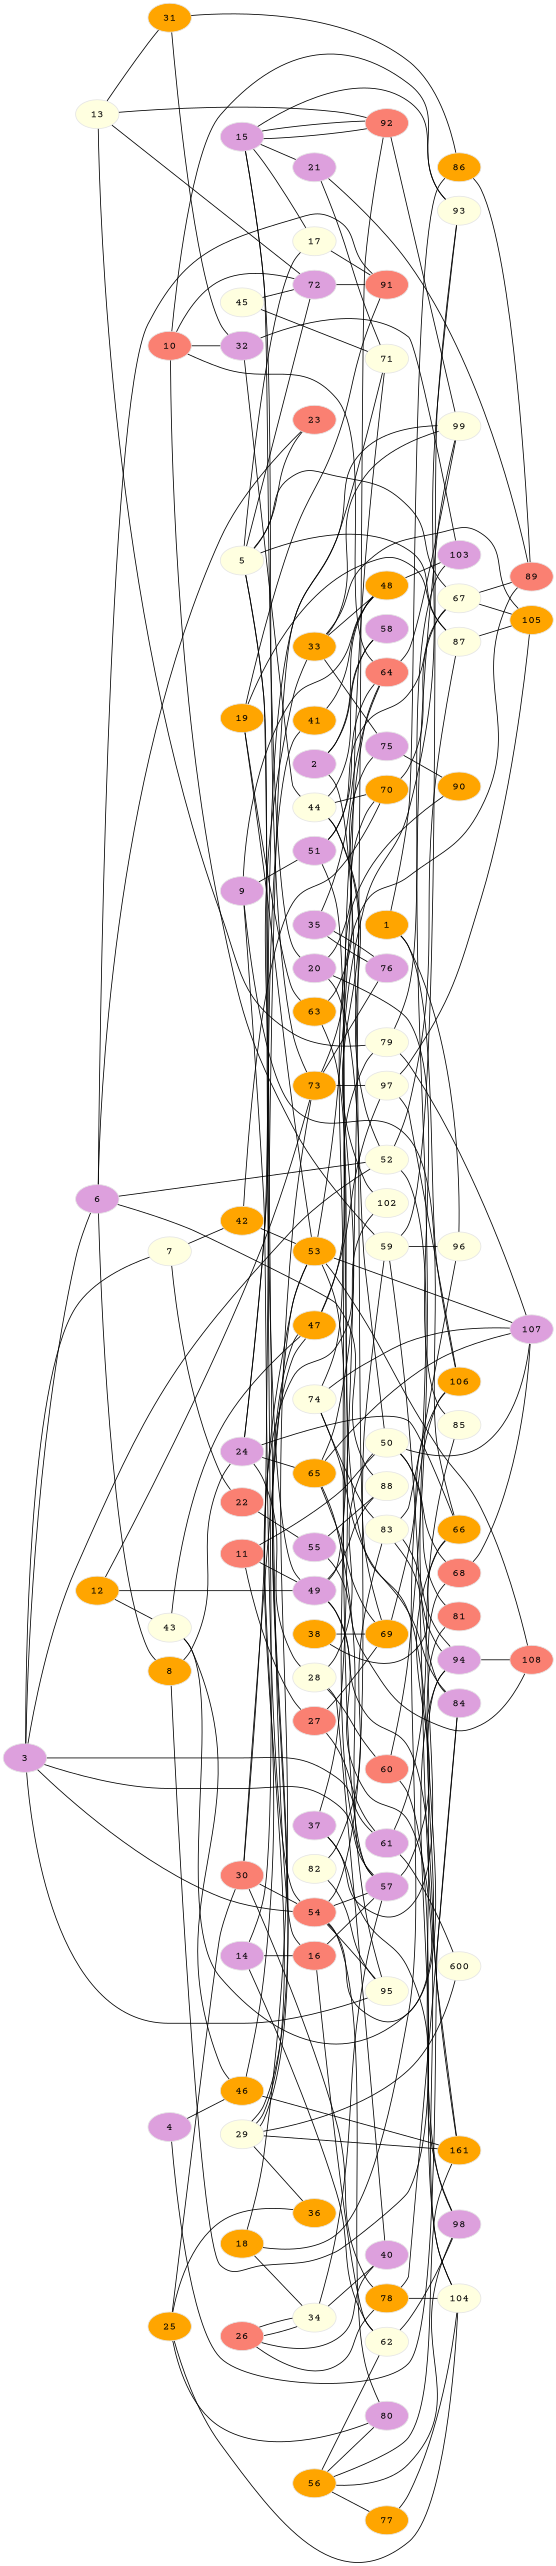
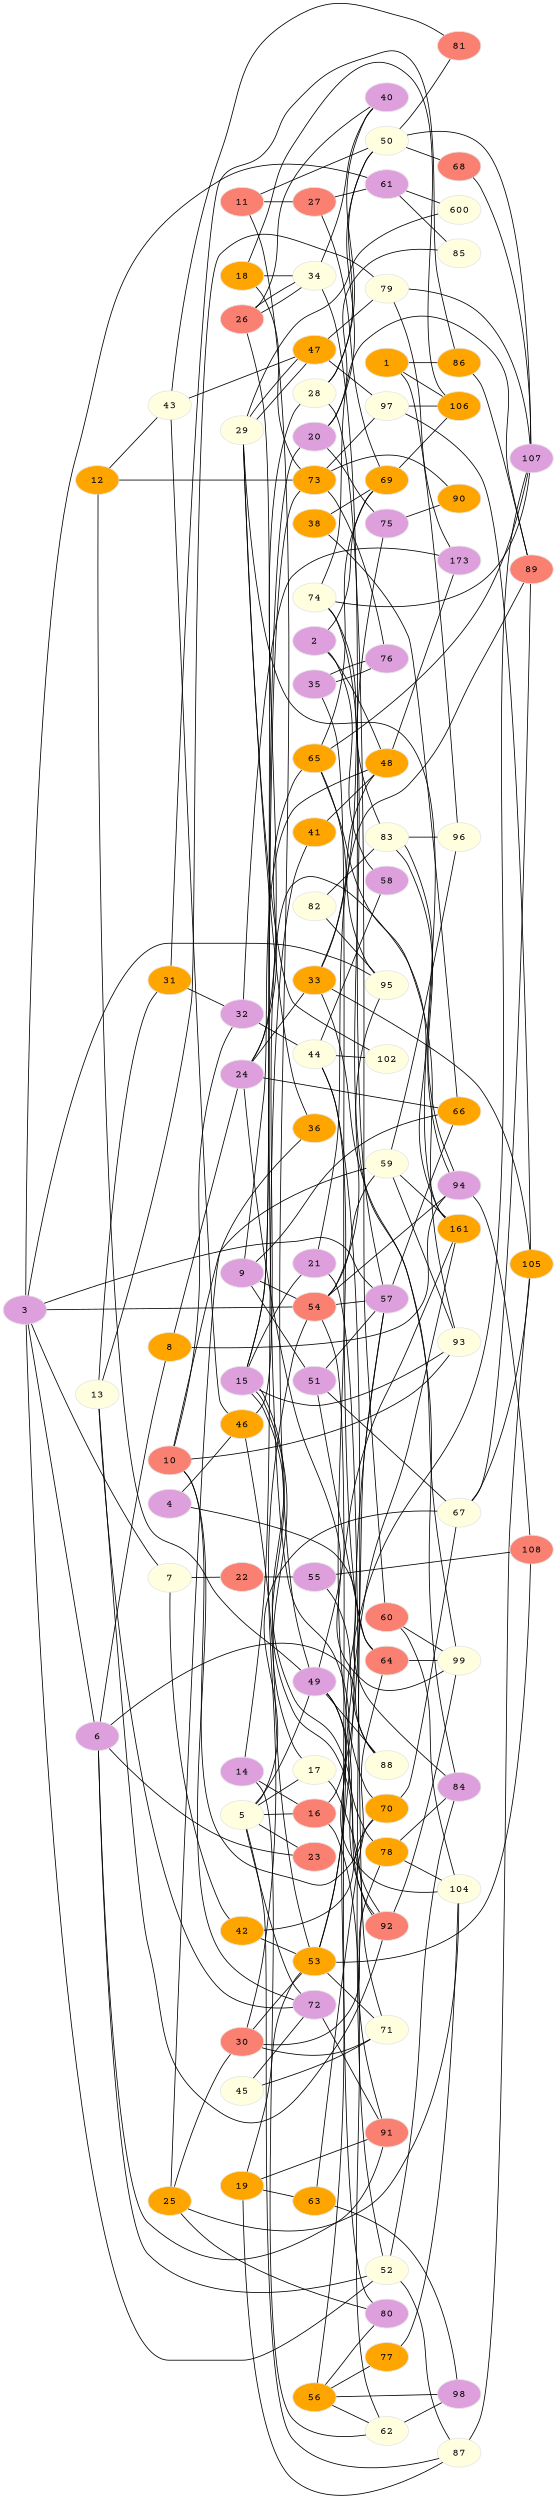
(459, 555) -> (459, 561)
(314, 1825) -> none
